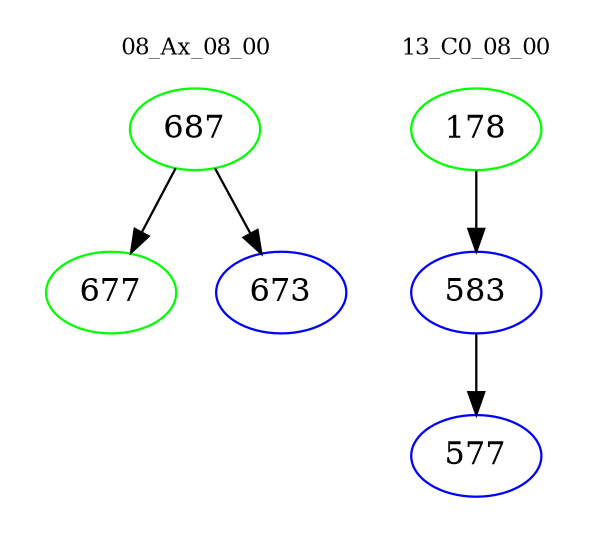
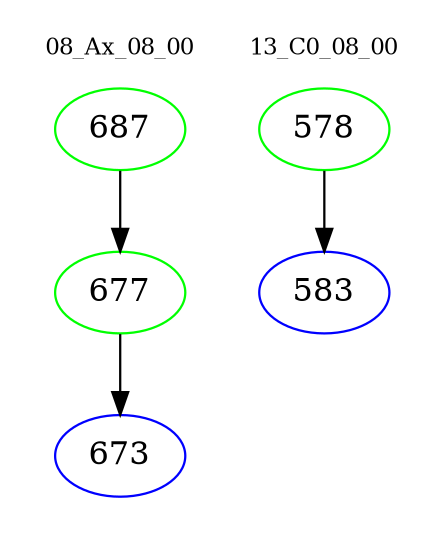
(476, 129) -> (324, 129)
(233, 201) -> (120, 363)
(476, 456) -> none
